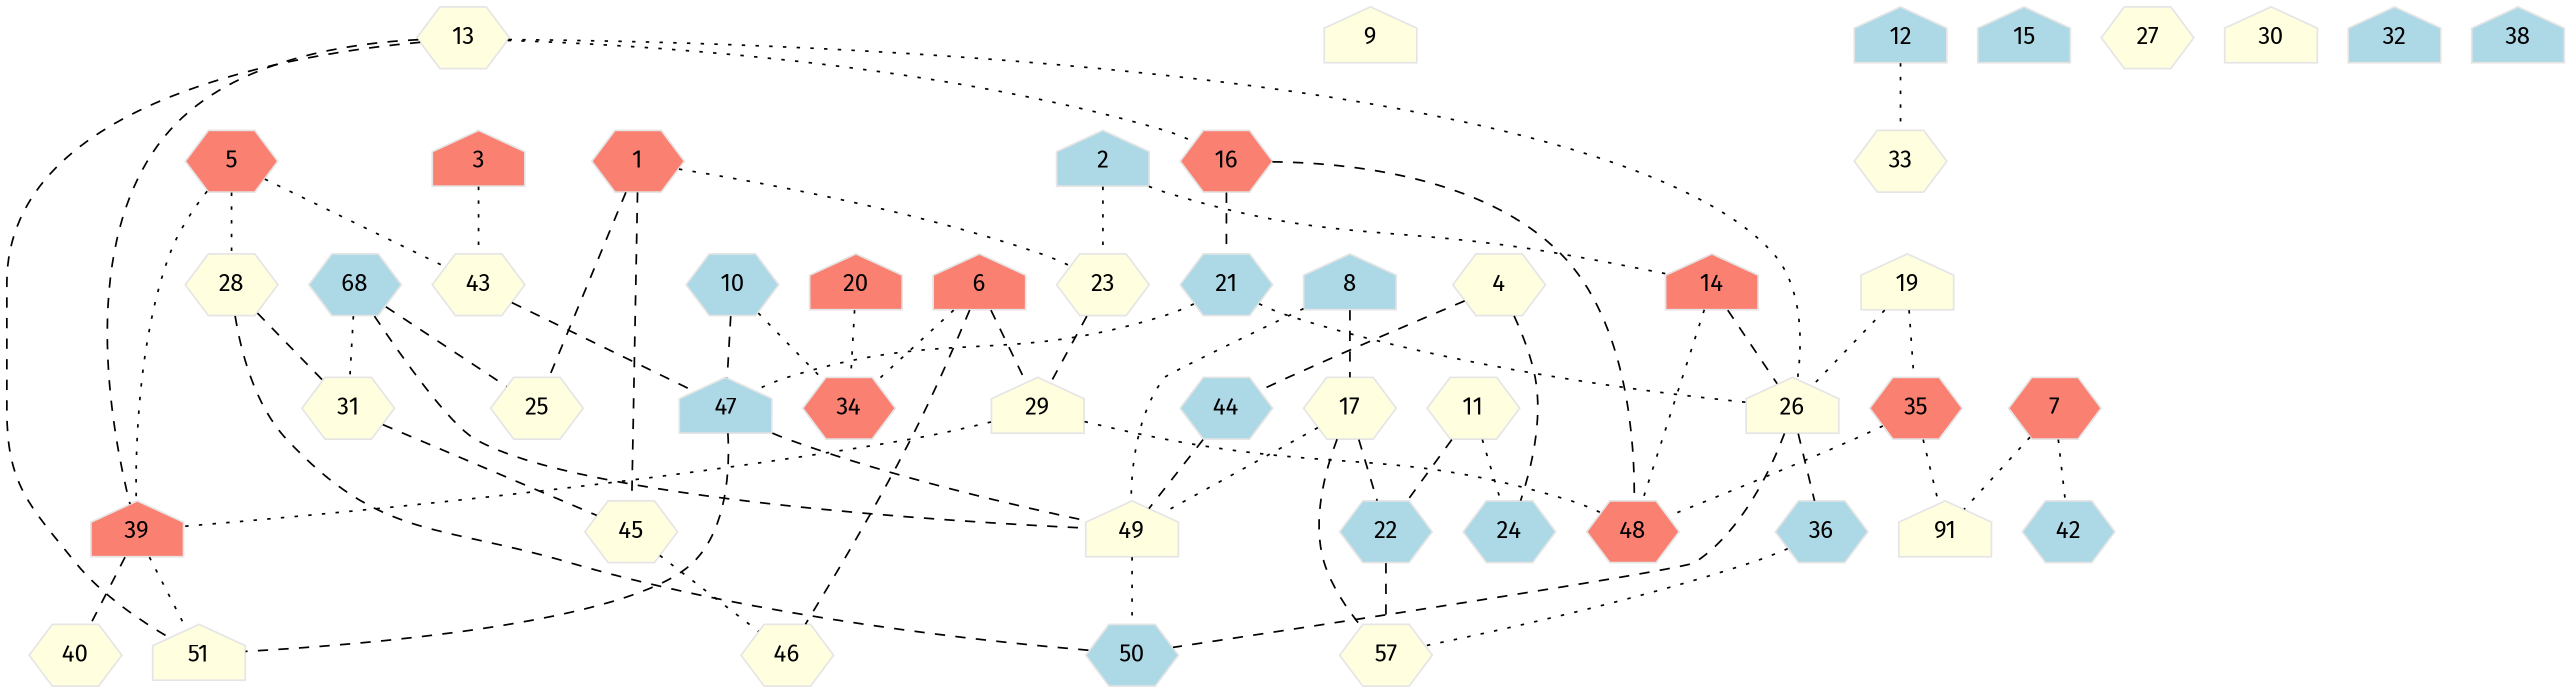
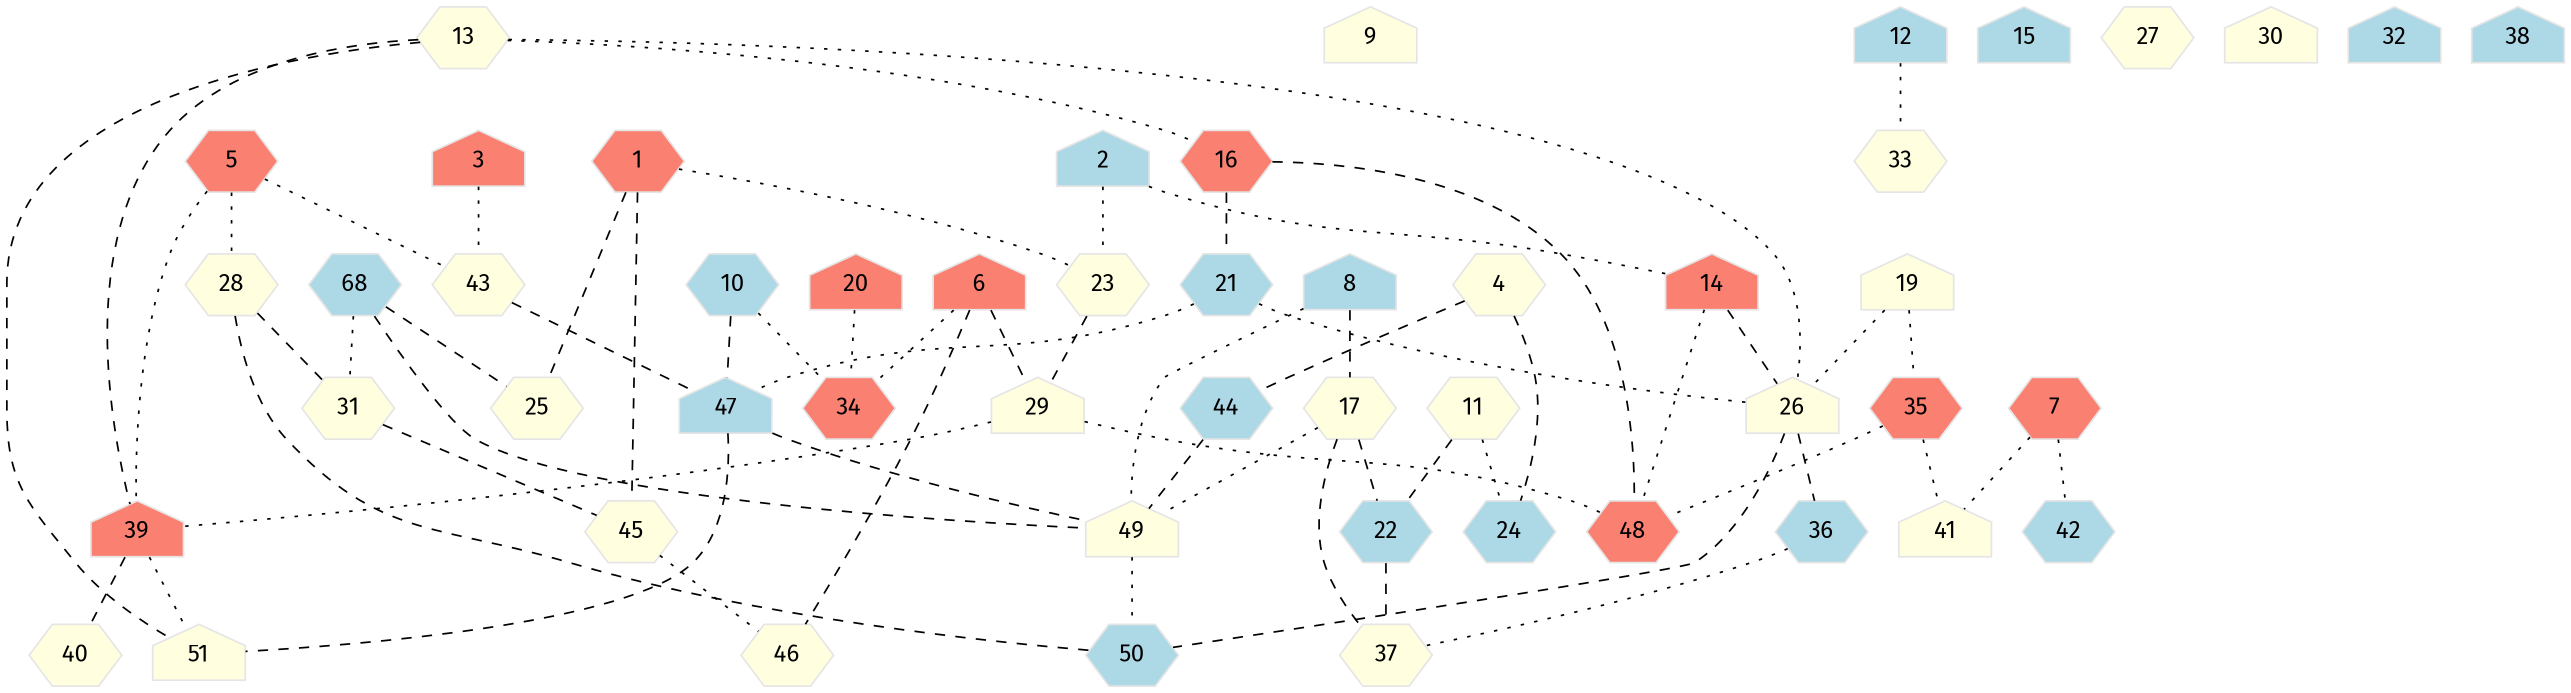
(1945, 532) -> (1945, 532)
(1386, 655) -> (1386, 655)
